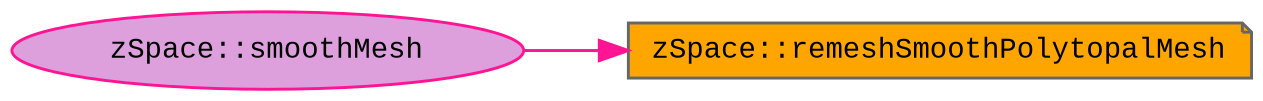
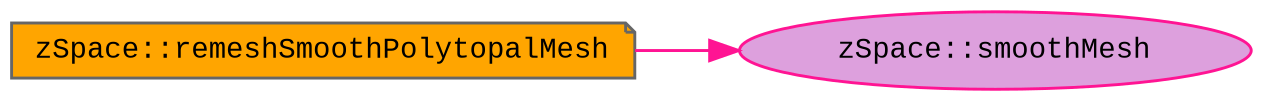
(562, 51) -> (672, 51)
